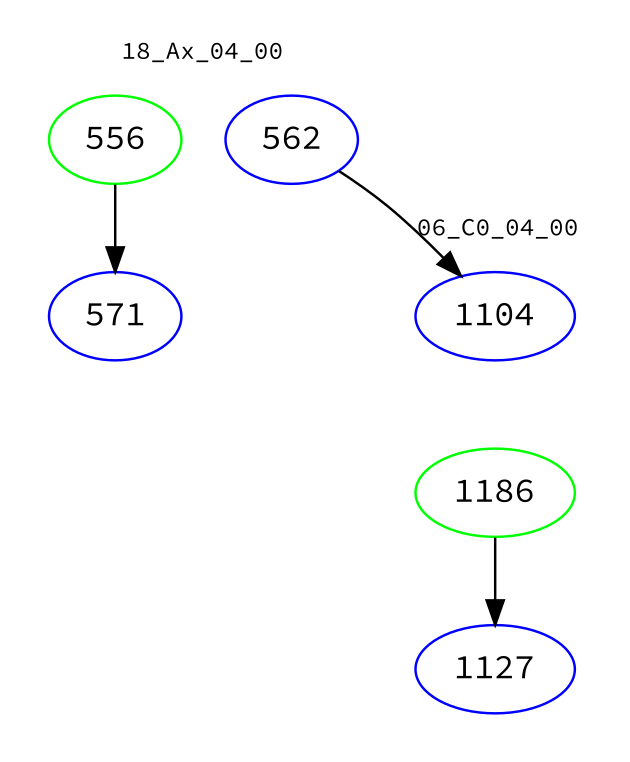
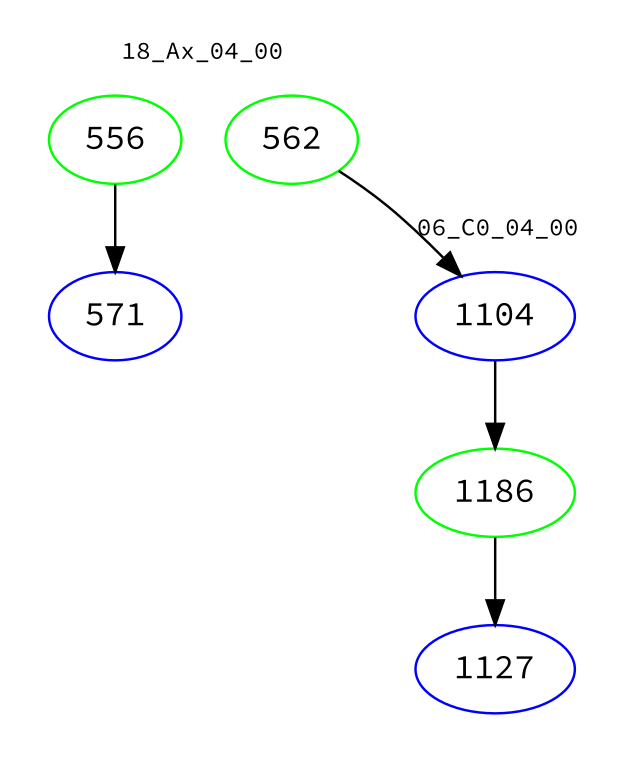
(292, 140) -> (292, 140)
none -> (495, 392)
